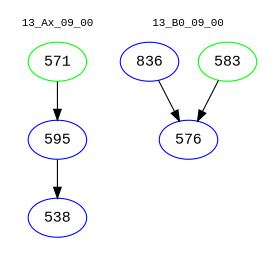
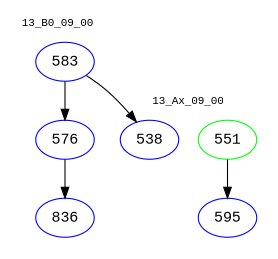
(57, 62) -> (227, 140)
(227, 62) -> (65, 62)
(167, 96) -> (65, 173)
(57, 173) -> (118, 102)
